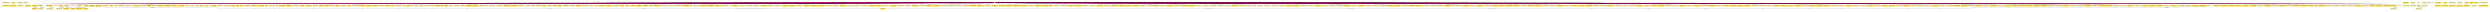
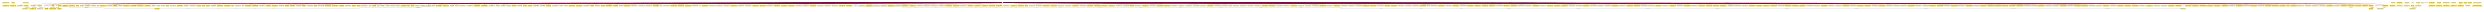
(106, 6) -> none
